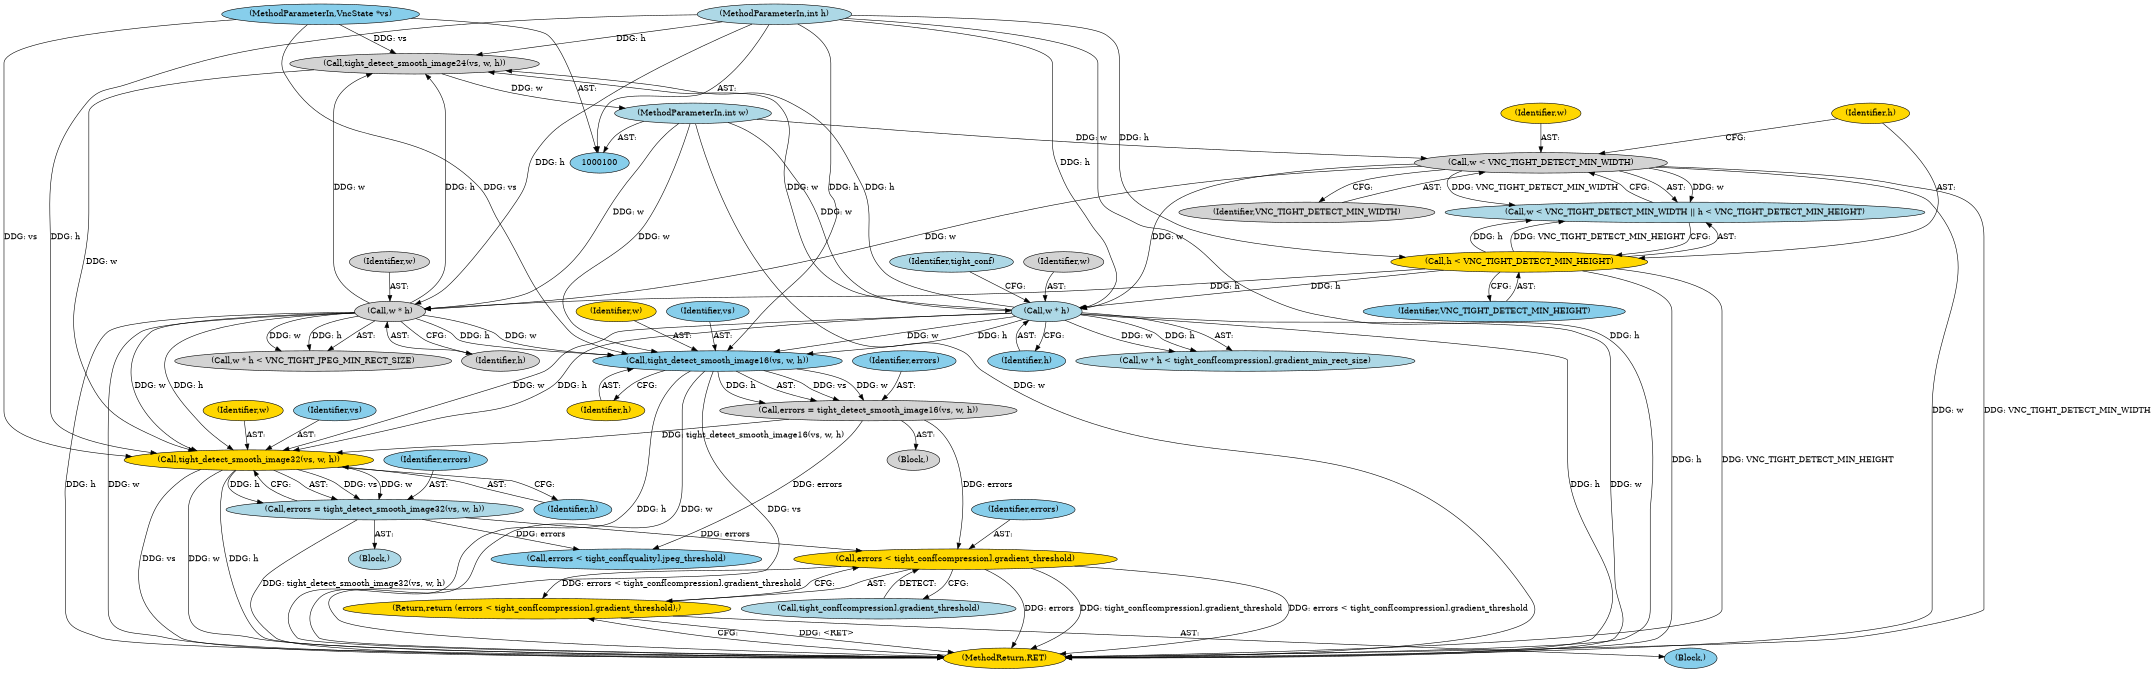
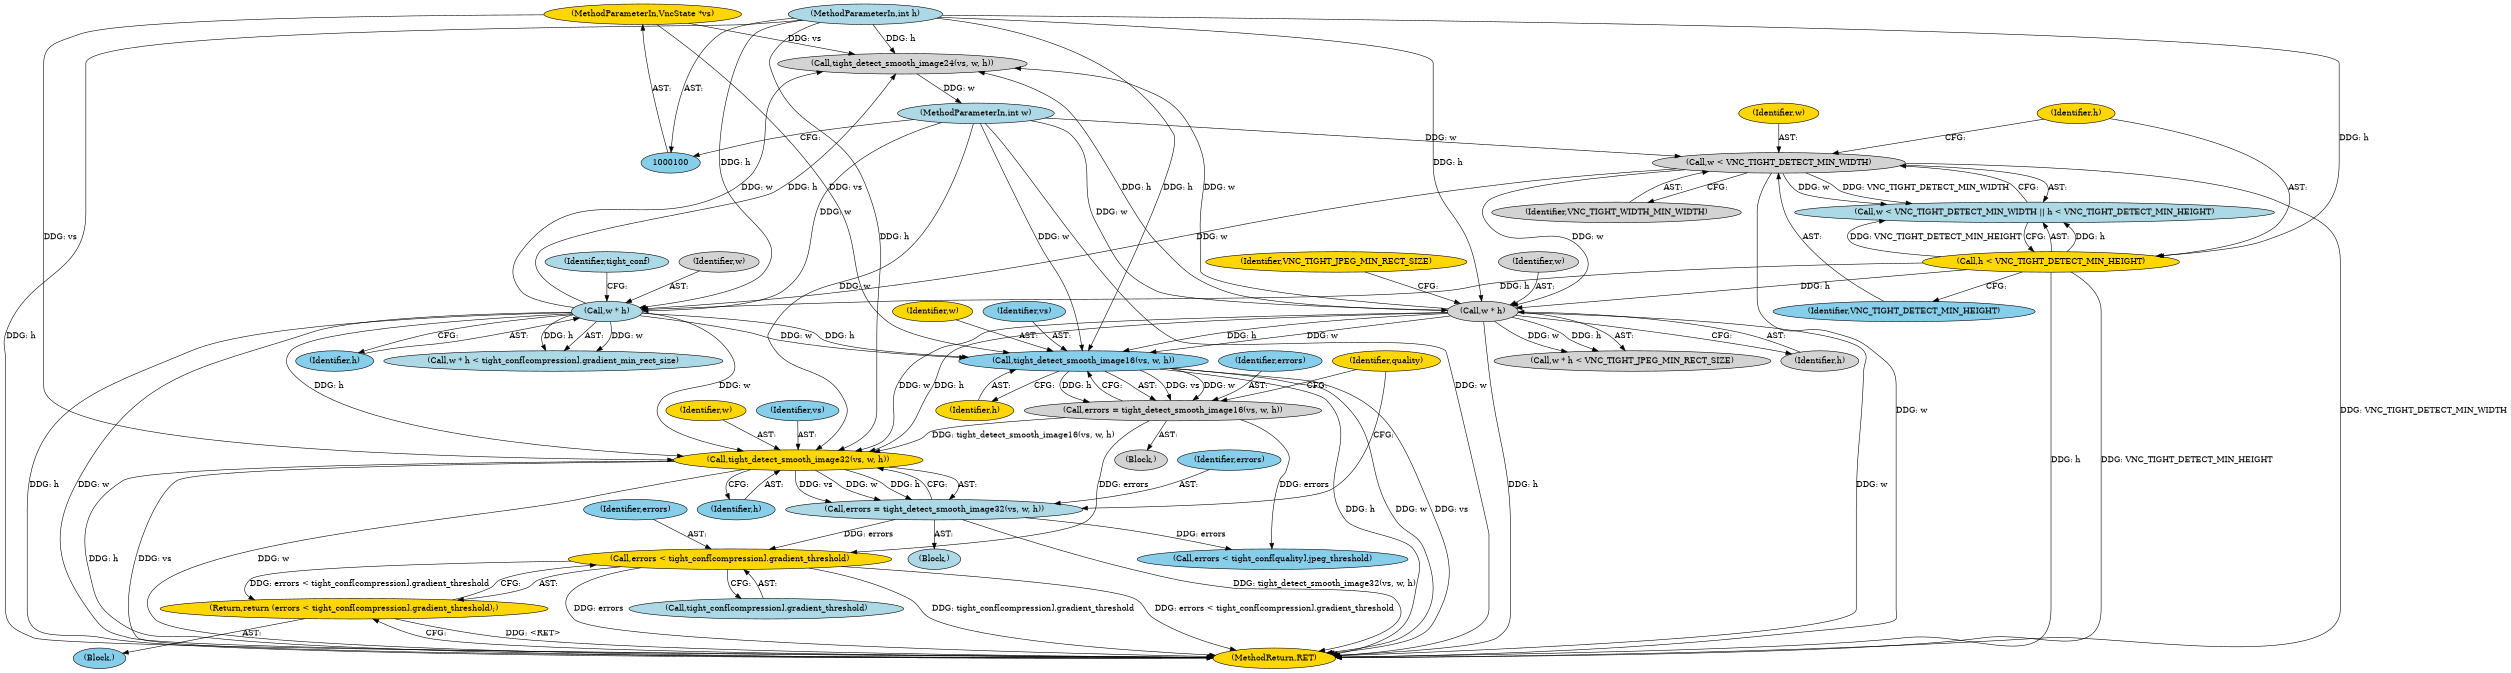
(321, 14) -> (643, 14)
(541, 32) -> (653, 92)
(629, 138) -> (812, 138)
(89, 195) -> (824, 287)
(1307, 212) -> (1617, 212)
none -> (1336, 262)
(1514, 291) -> (1815, 253)
none -> (1386, 361)
none -> (1104, 392)
(919, 584) -> (769, 584)
